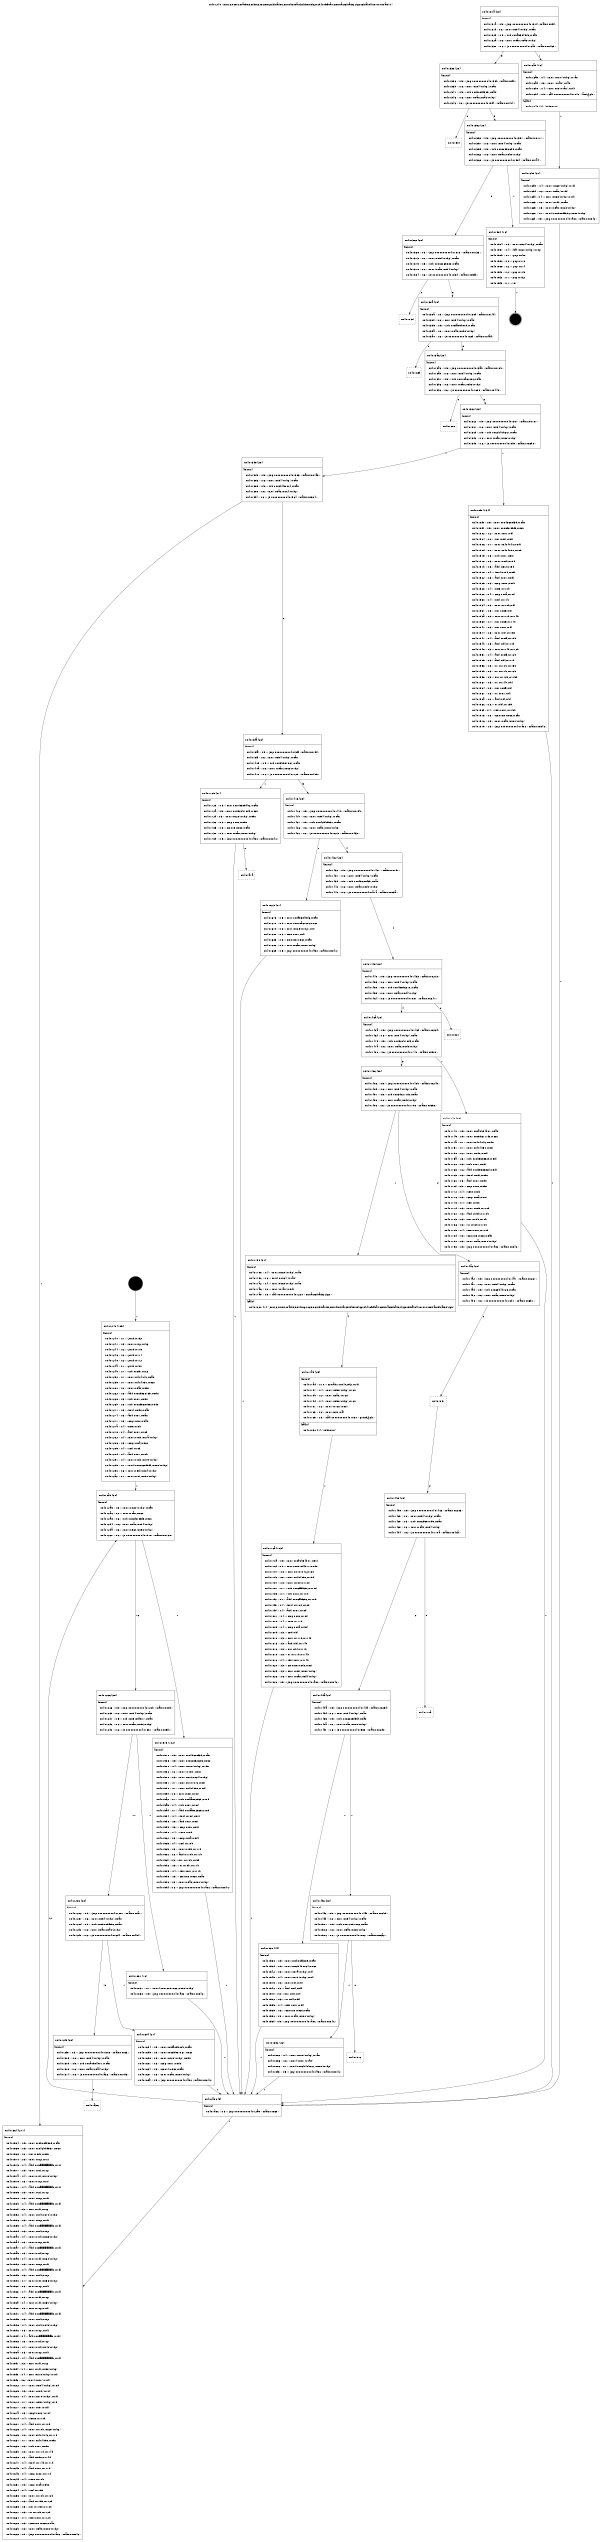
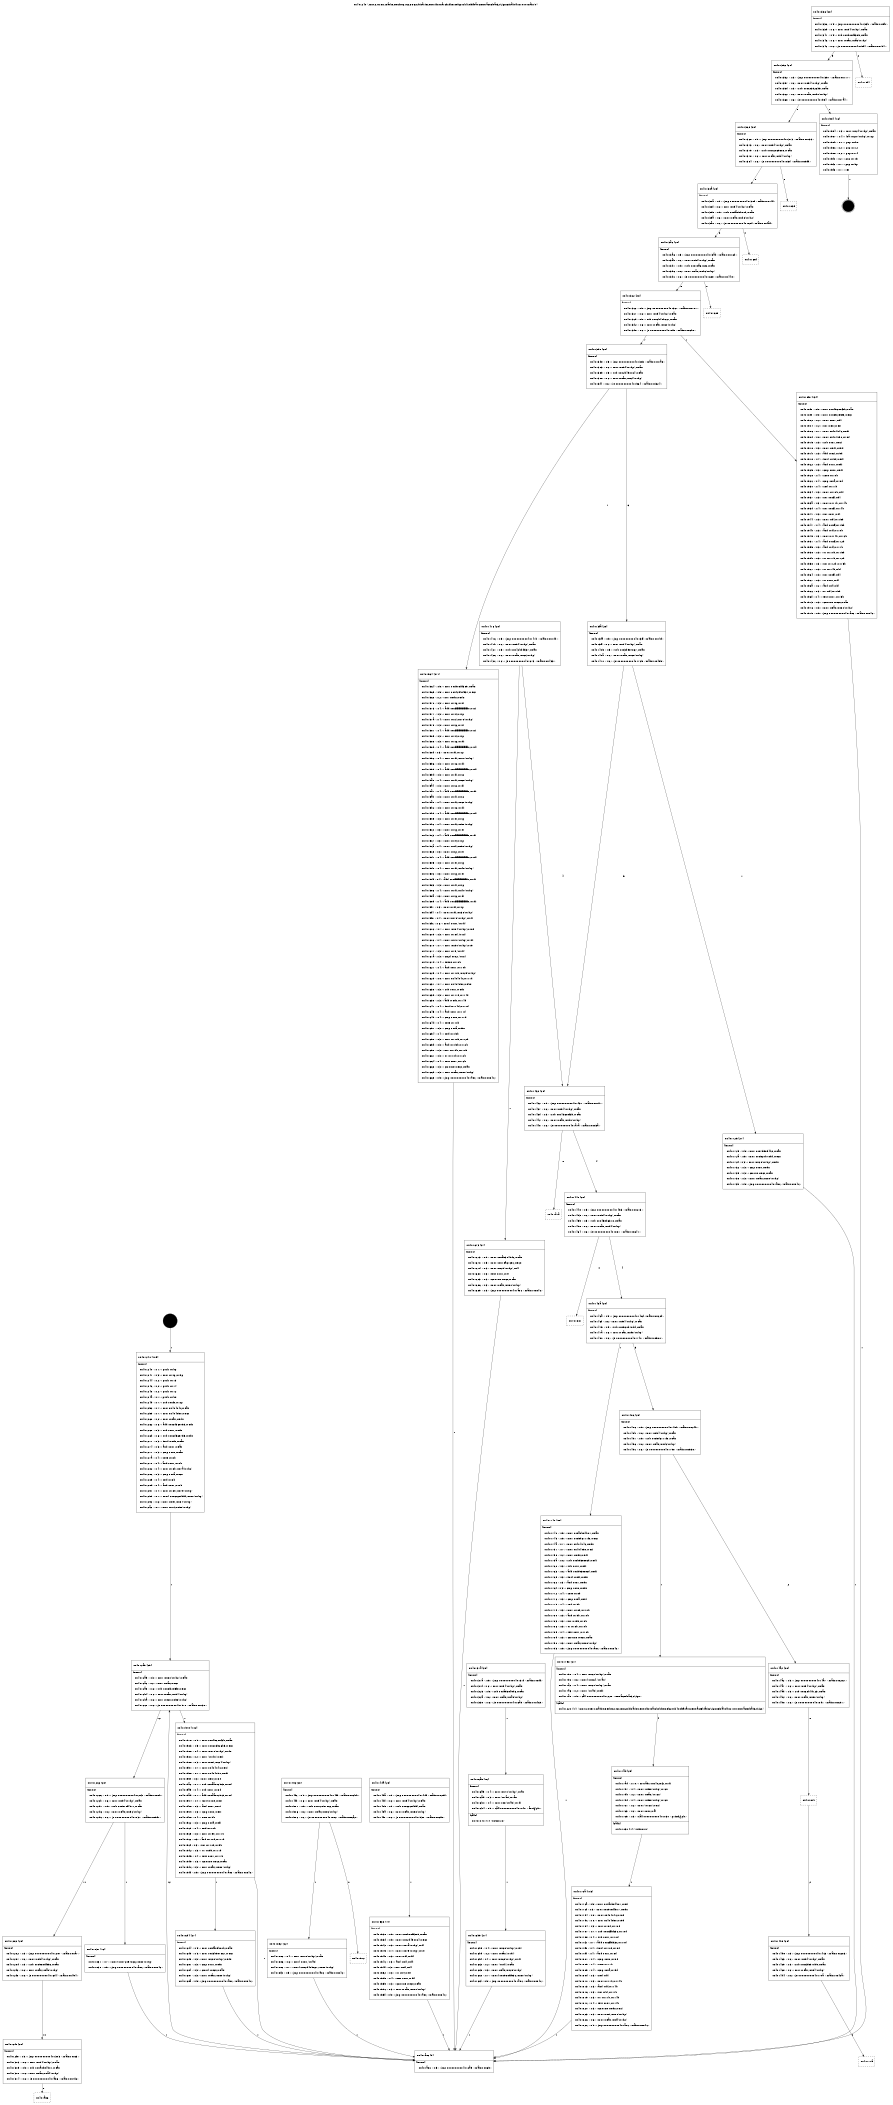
(500, 57) -> none
(303, 786) -> (596, 875)
(245, 856) -> (558, 1169)
(388, 1613) -> none
(350, 1814) -> none
(114, 1989) -> (215, 1903)
(158, 2201) -> (453, 1566)
